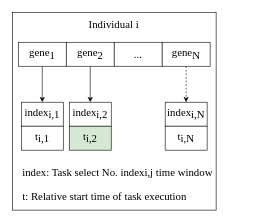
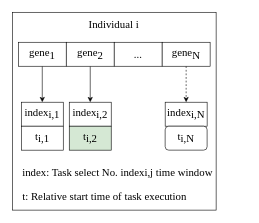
(186, 138) -> (186, 138)
